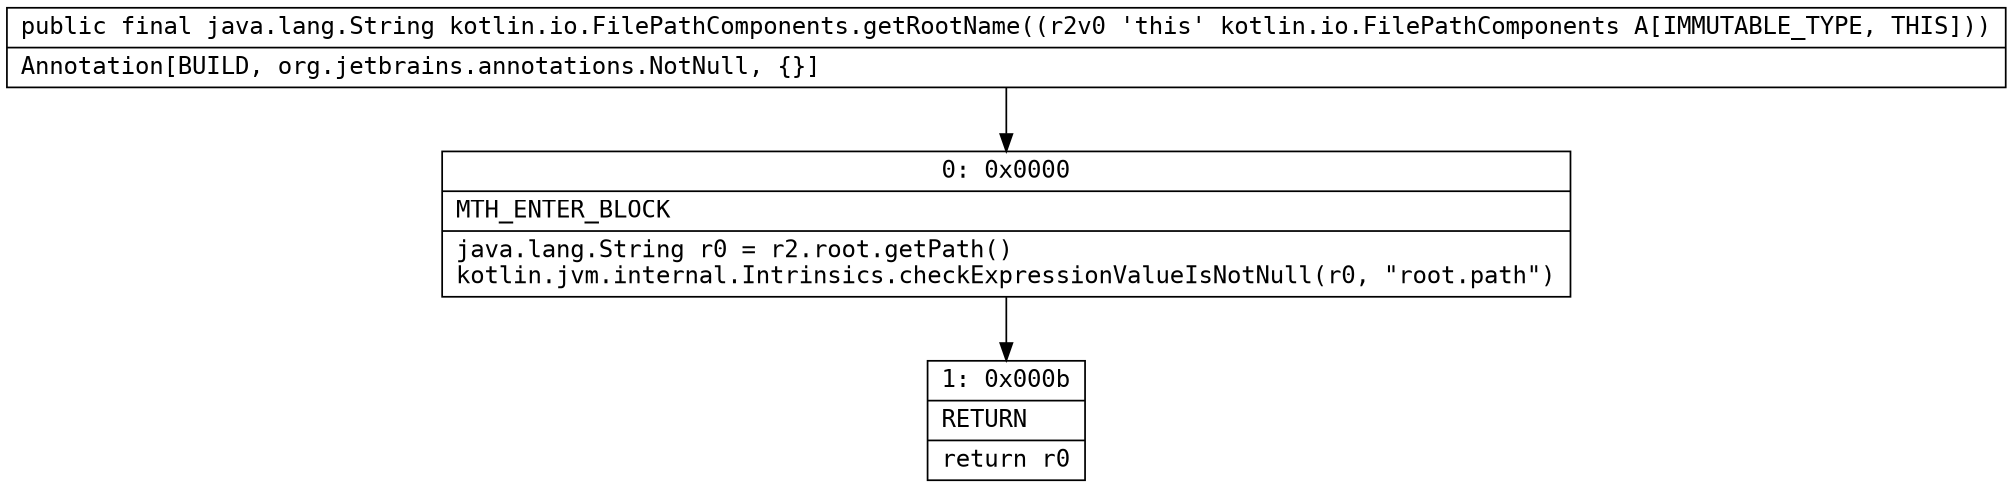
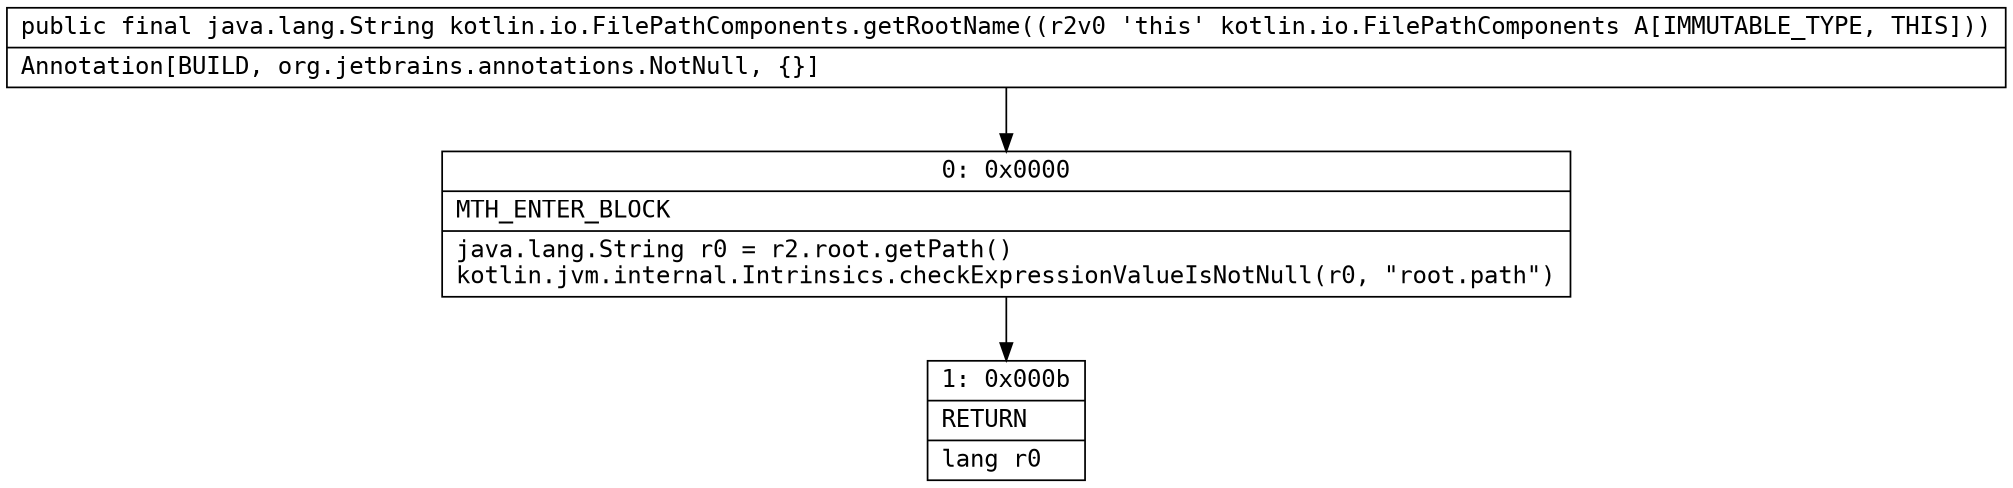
(1006, 459) -> (992, 459)
